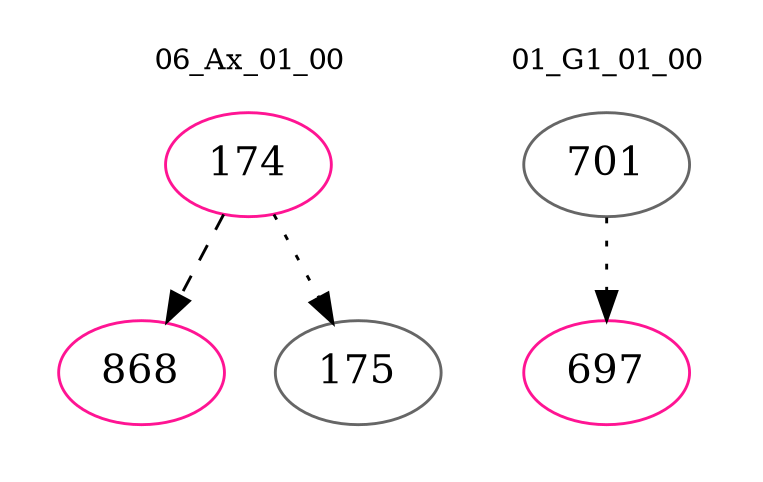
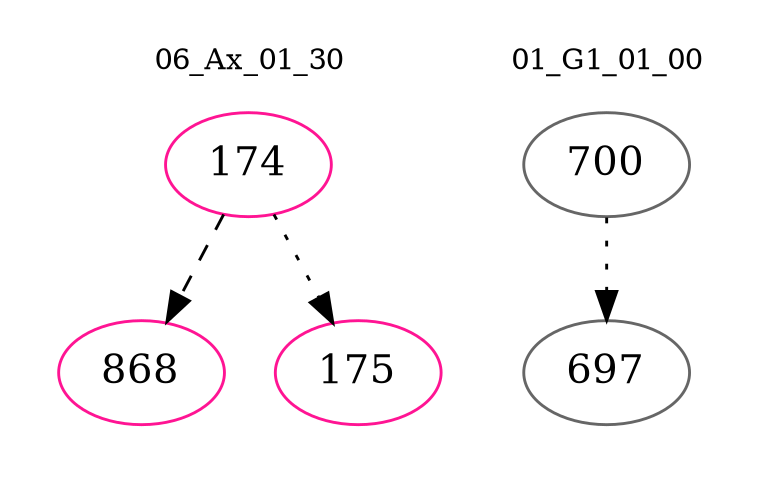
(250, 62) -> (250, 62)
(607, 165) -> (607, 165)
(358, 373) -> (358, 373)
(607, 373) -> (607, 373)
